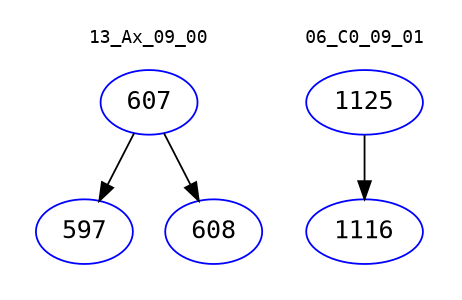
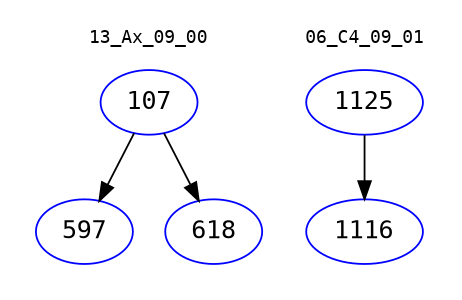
(365, 39) -> (365, 39)
(149, 102) -> (149, 102)
(214, 232) -> (214, 232)
